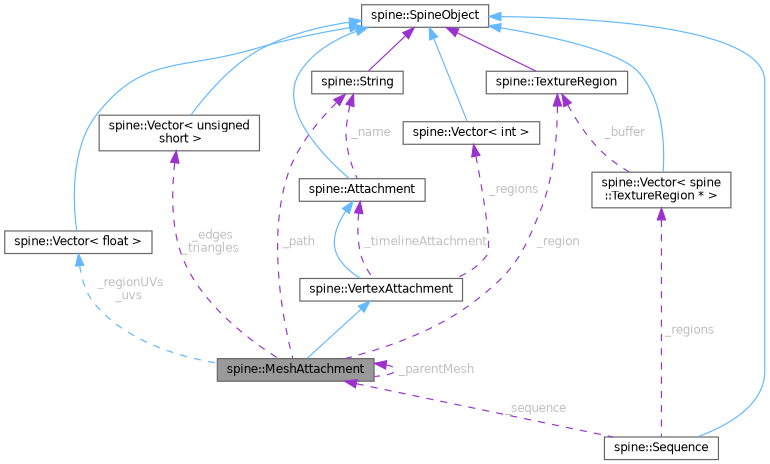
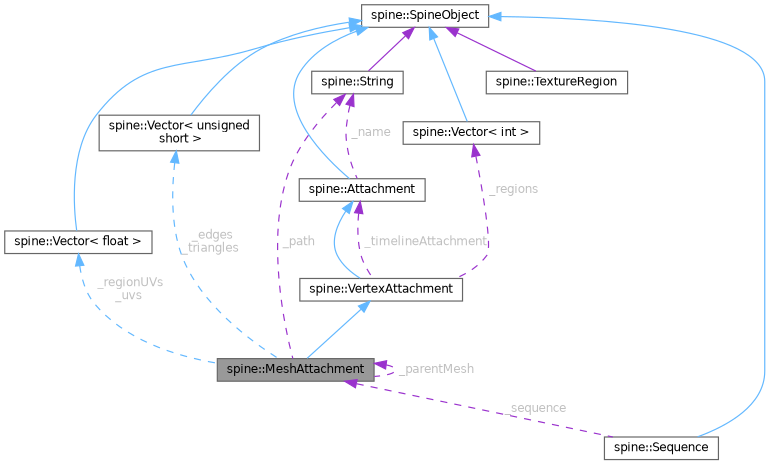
(661, 190) -> none
(504, 276) -> none
(193, 278) -> (193, 278)
